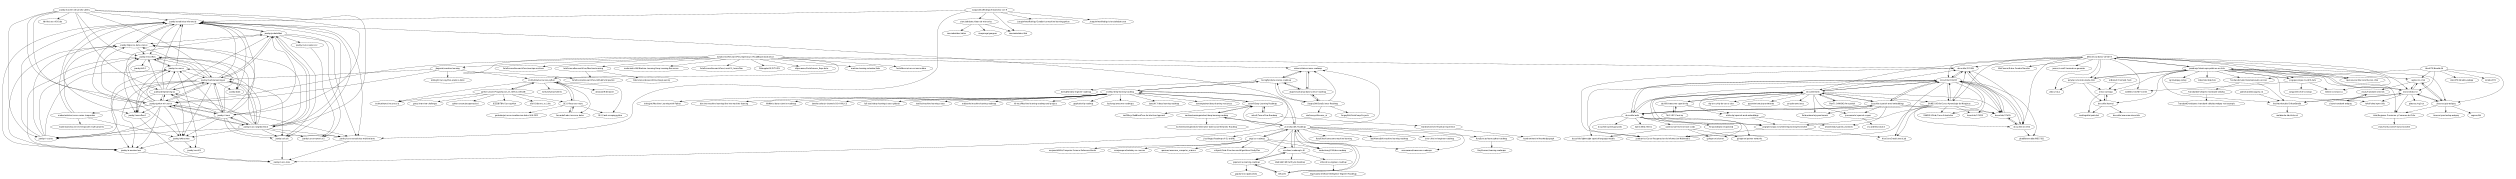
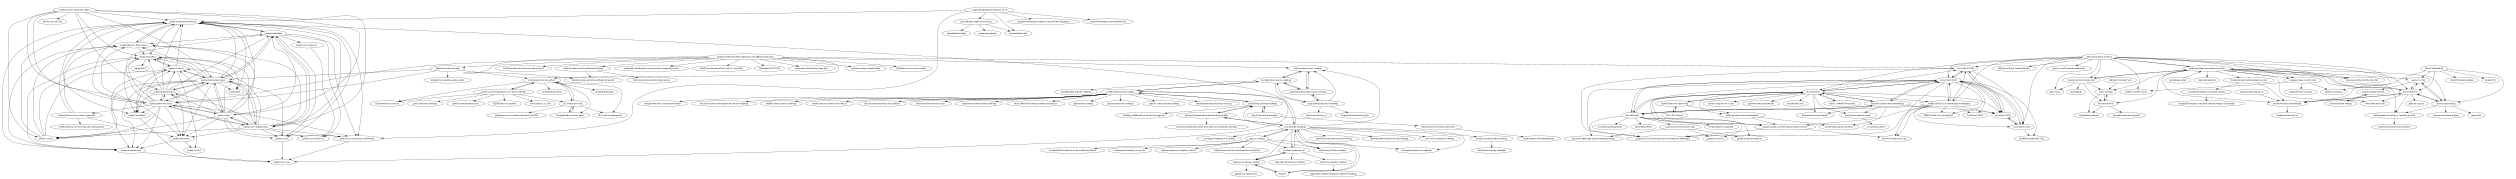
(2346, 73) -> (2354, 90)
none -> (196, 74)
(2192, 74) -> (2192, 75)
none -> (2076, 92)
